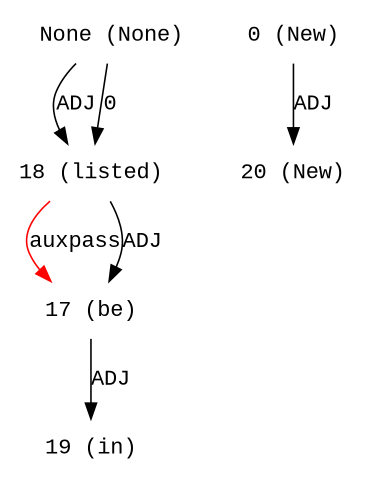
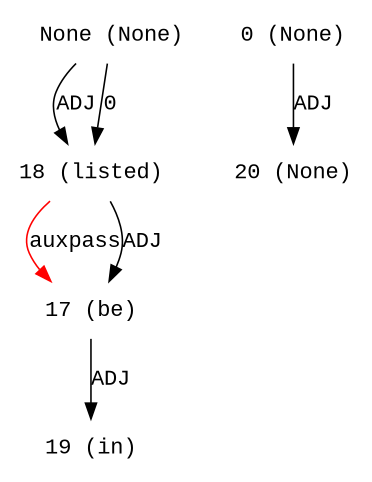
(293, 35) -> (293, 35)
(293, 172) -> (293, 172)
